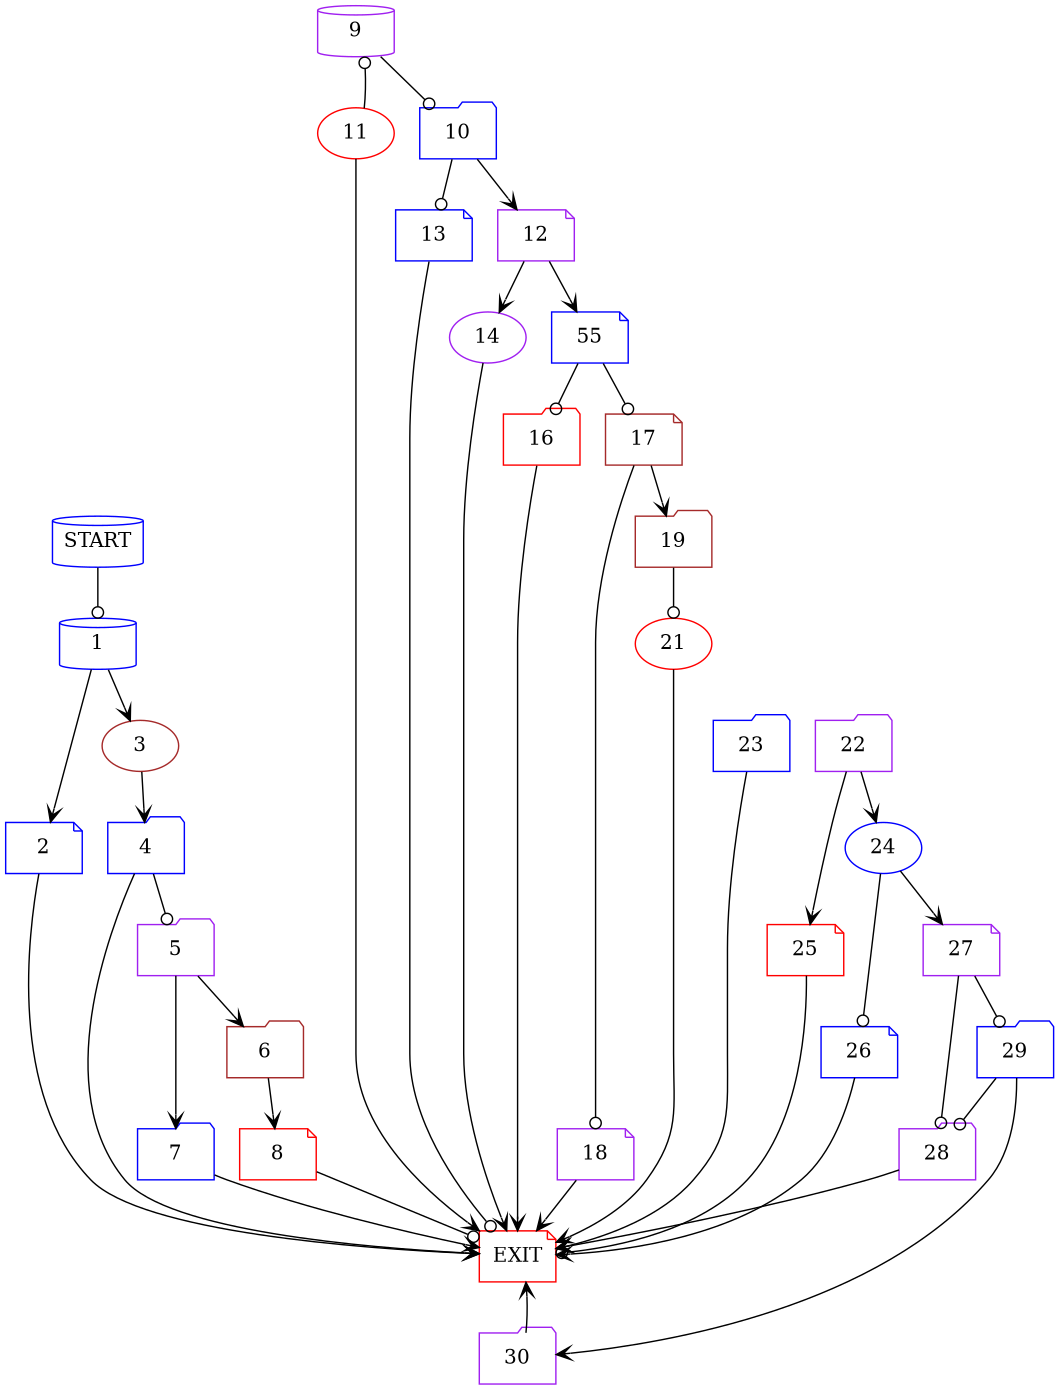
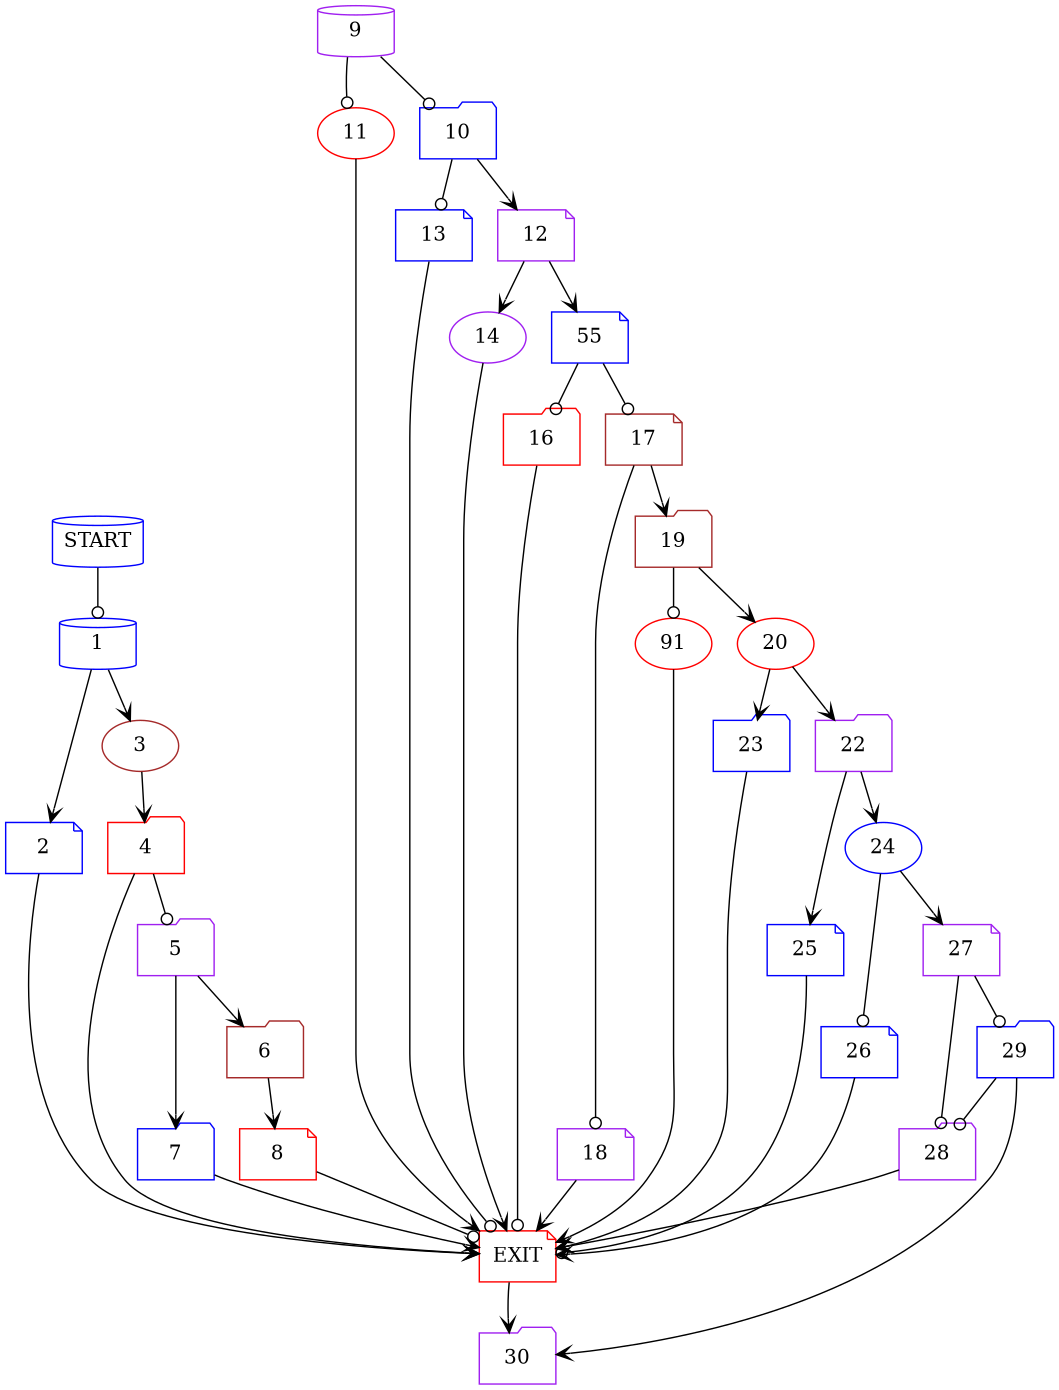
(365, 89) -> (346, 77)
(674, 644) -> (674, 644)
none -> (776, 644)
(518, 842) -> (518, 842)
(146, 848) -> (146, 848)
(805, 950) -> (805, 950)
(527, 1315) -> (508, 1300)
